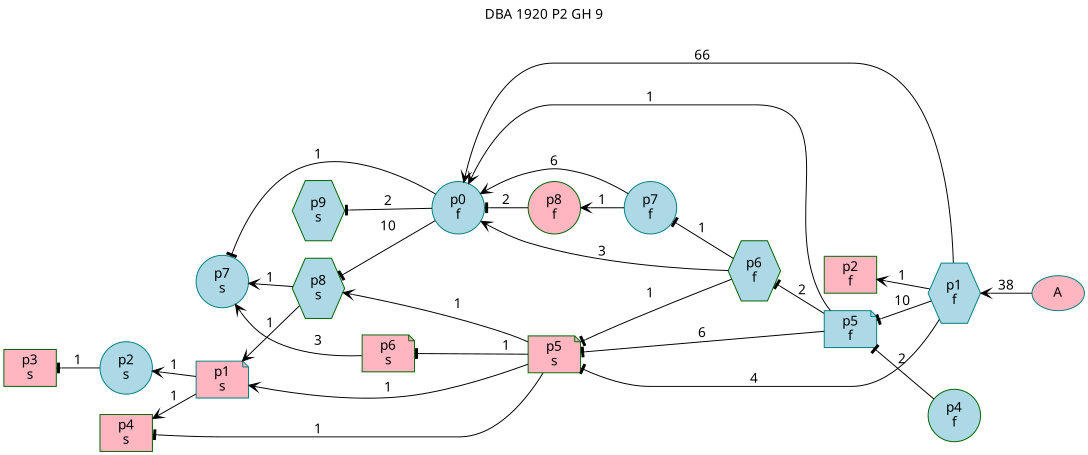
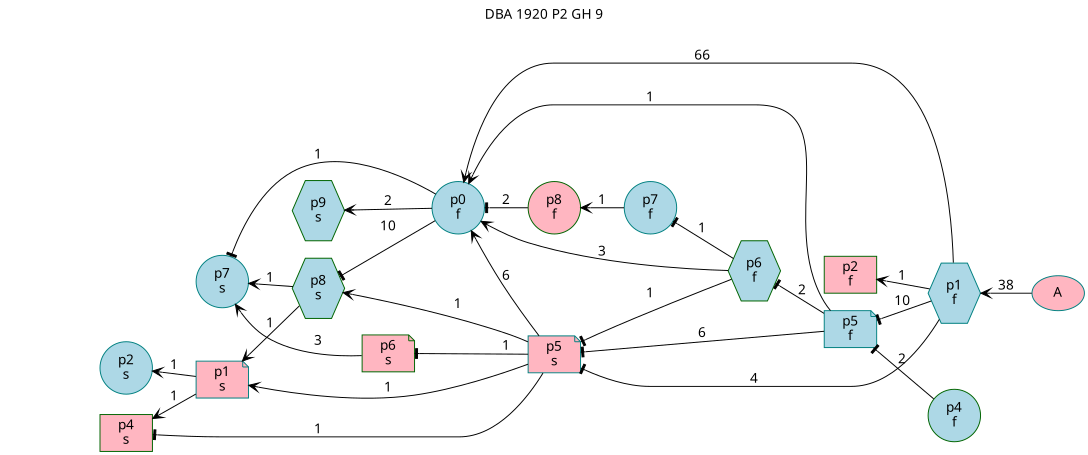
(559, 169) -> (505, 289)
(391, 209) -> (391, 209)
(554, 354) -> (554, 354)
(30, 368) -> none
